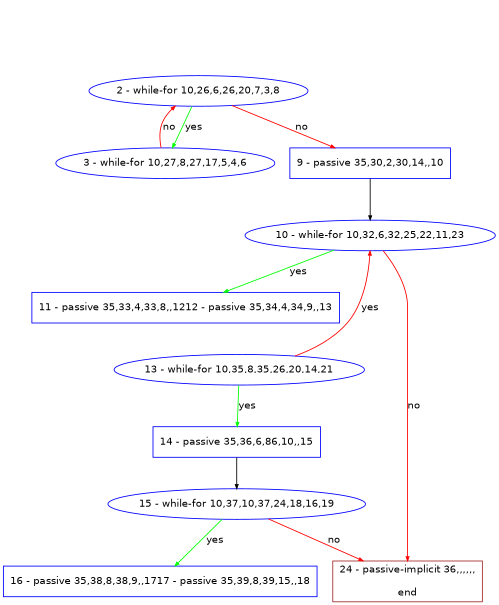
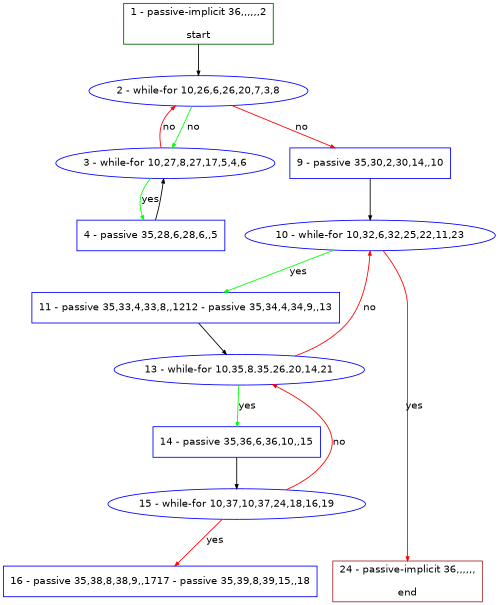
none -> (198, 24)
(194, 127) -> (194, 127)
none -> (151, 235)
(370, 308) -> (370, 308)
none -> (211, 337)
(414, 406) -> (414, 406)
(237, 442) -> (237, 442)
(314, 539) -> (331, 436)
(200, 541) -> (200, 541)
